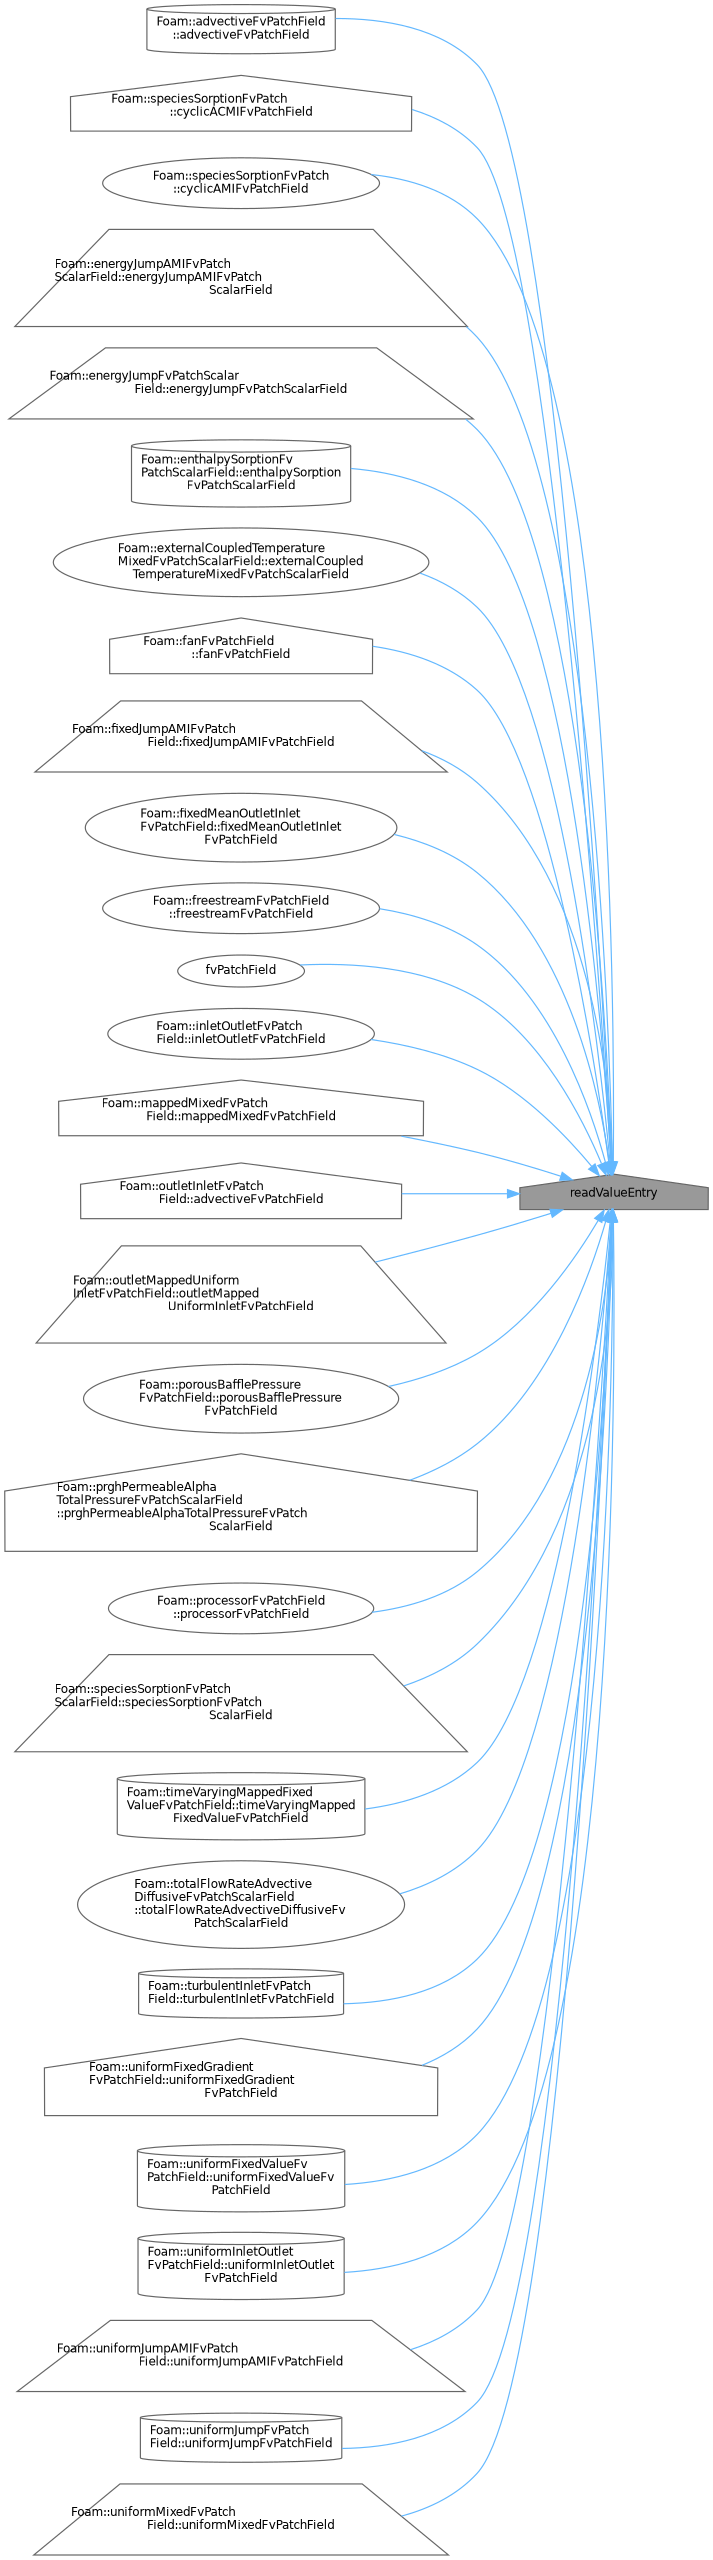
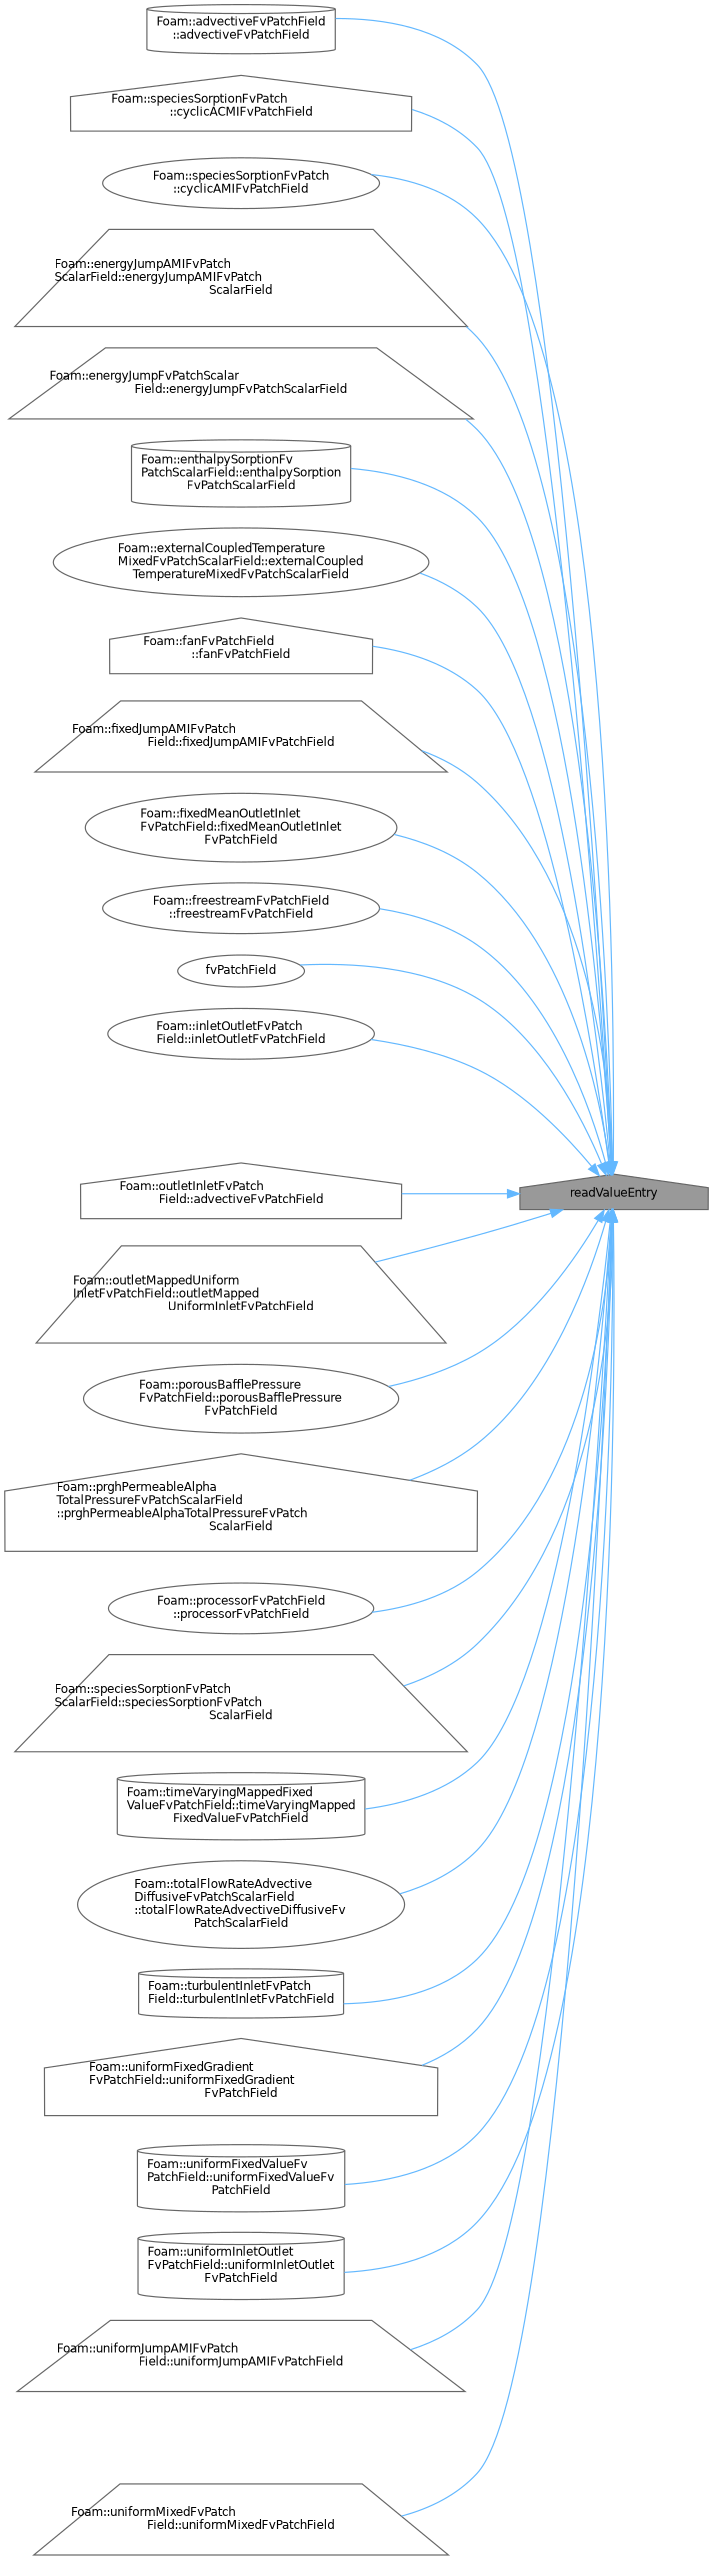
(241, 1111) -> none
(241, 2438) -> none
